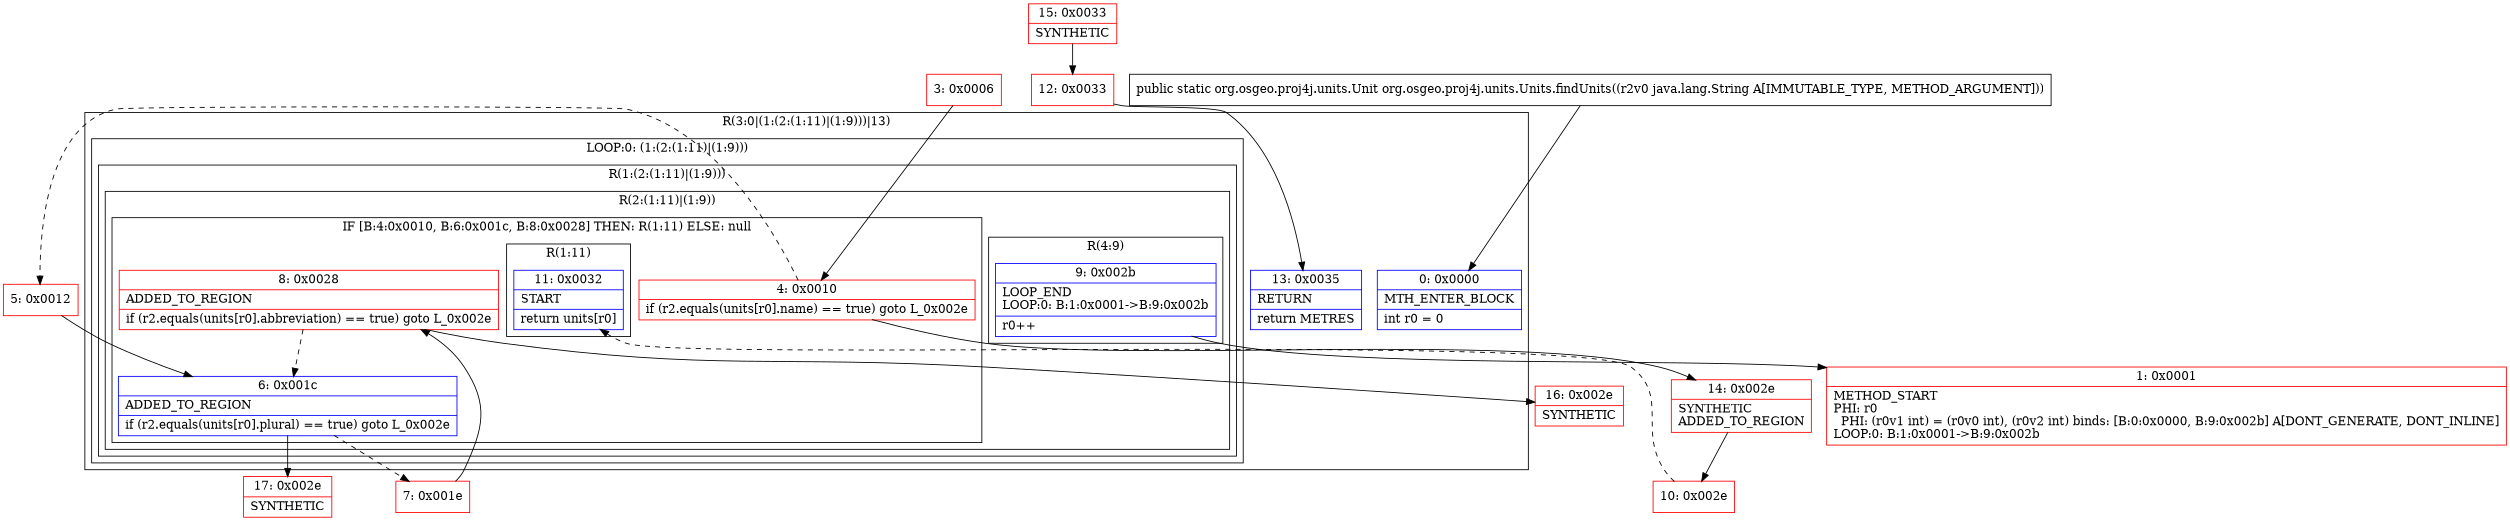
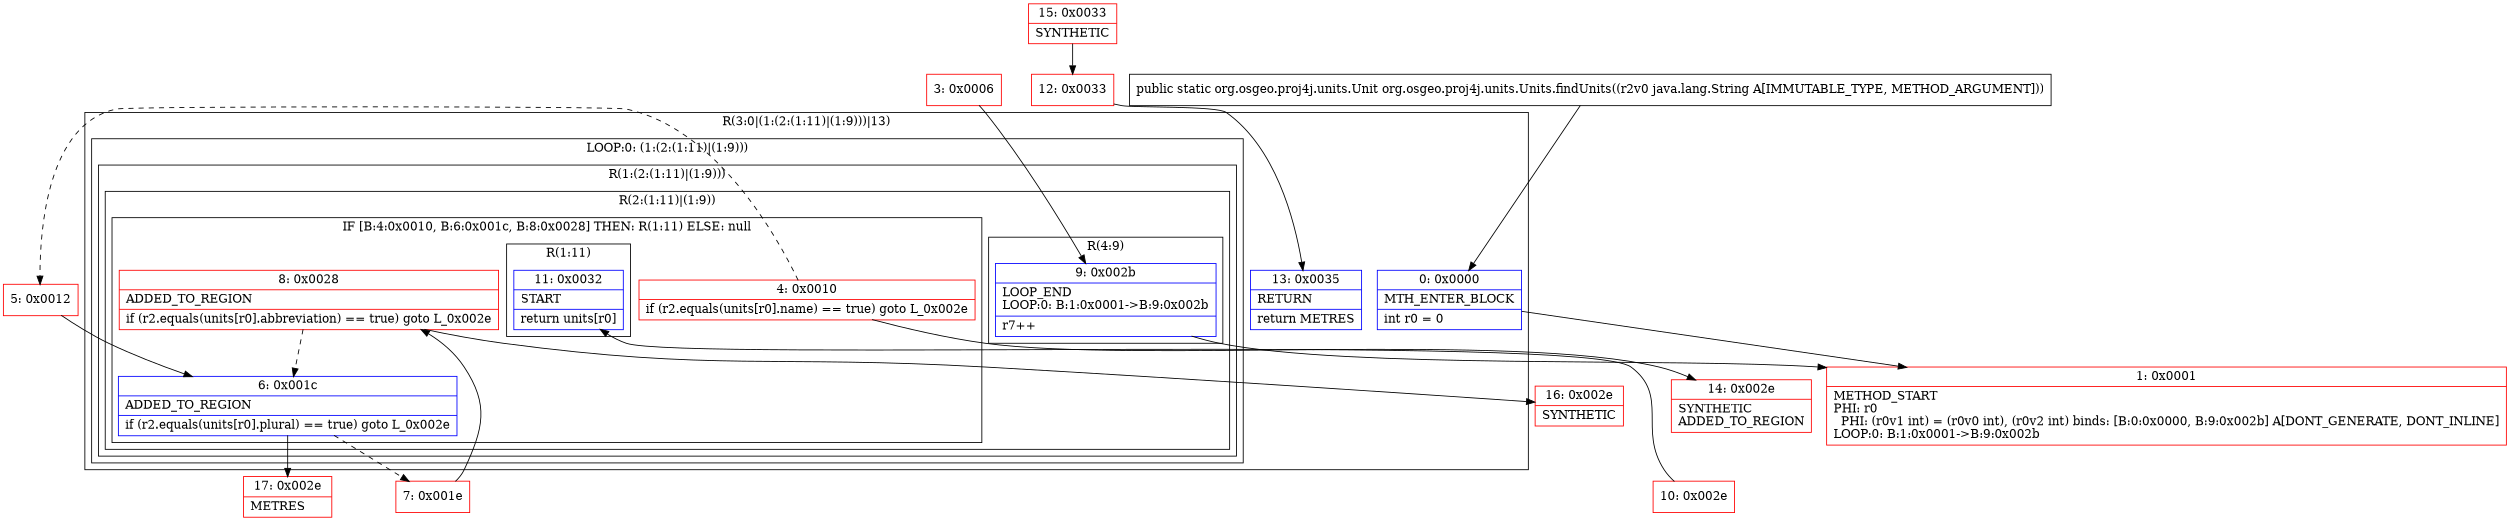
(893, 185) -> (1033, 179)
(1019, 326) -> (1019, 326)
none -> (1710, 339)
(951, 350) -> (951, 350)
(1717, 453) -> none
(288, 507) -> (278, 507)
